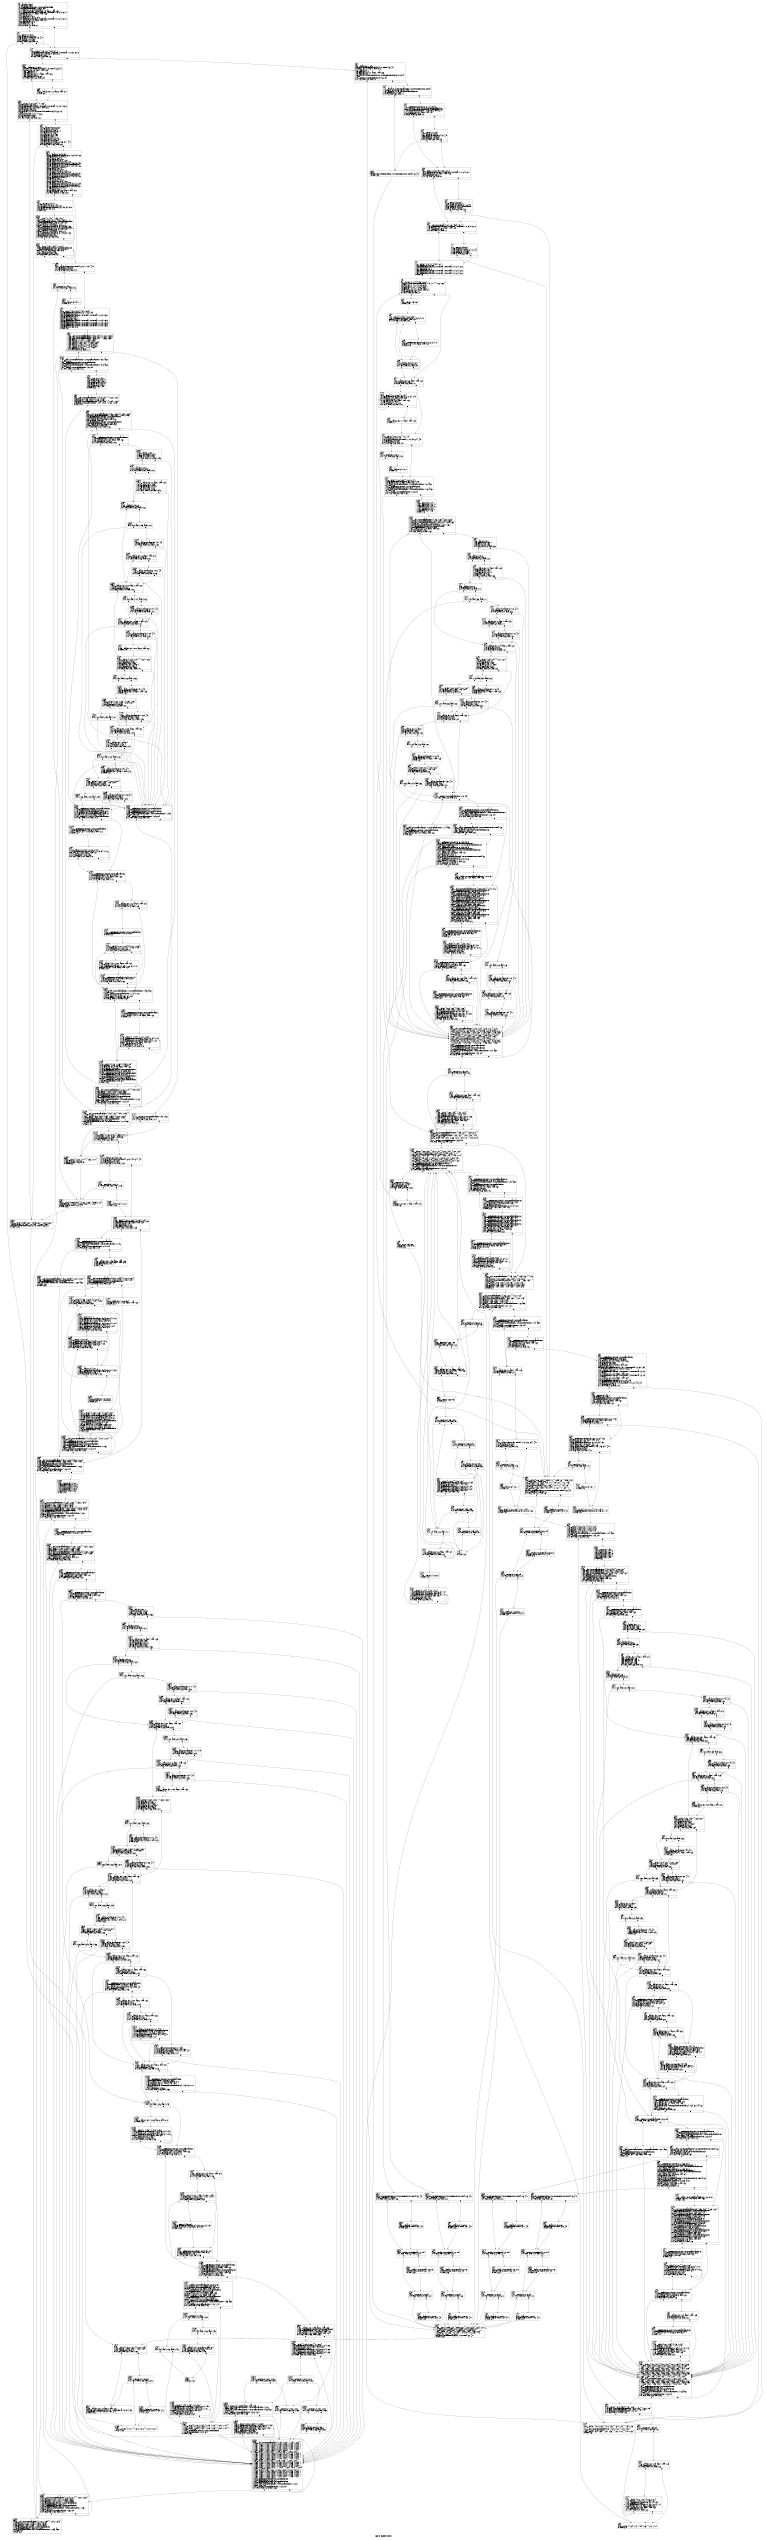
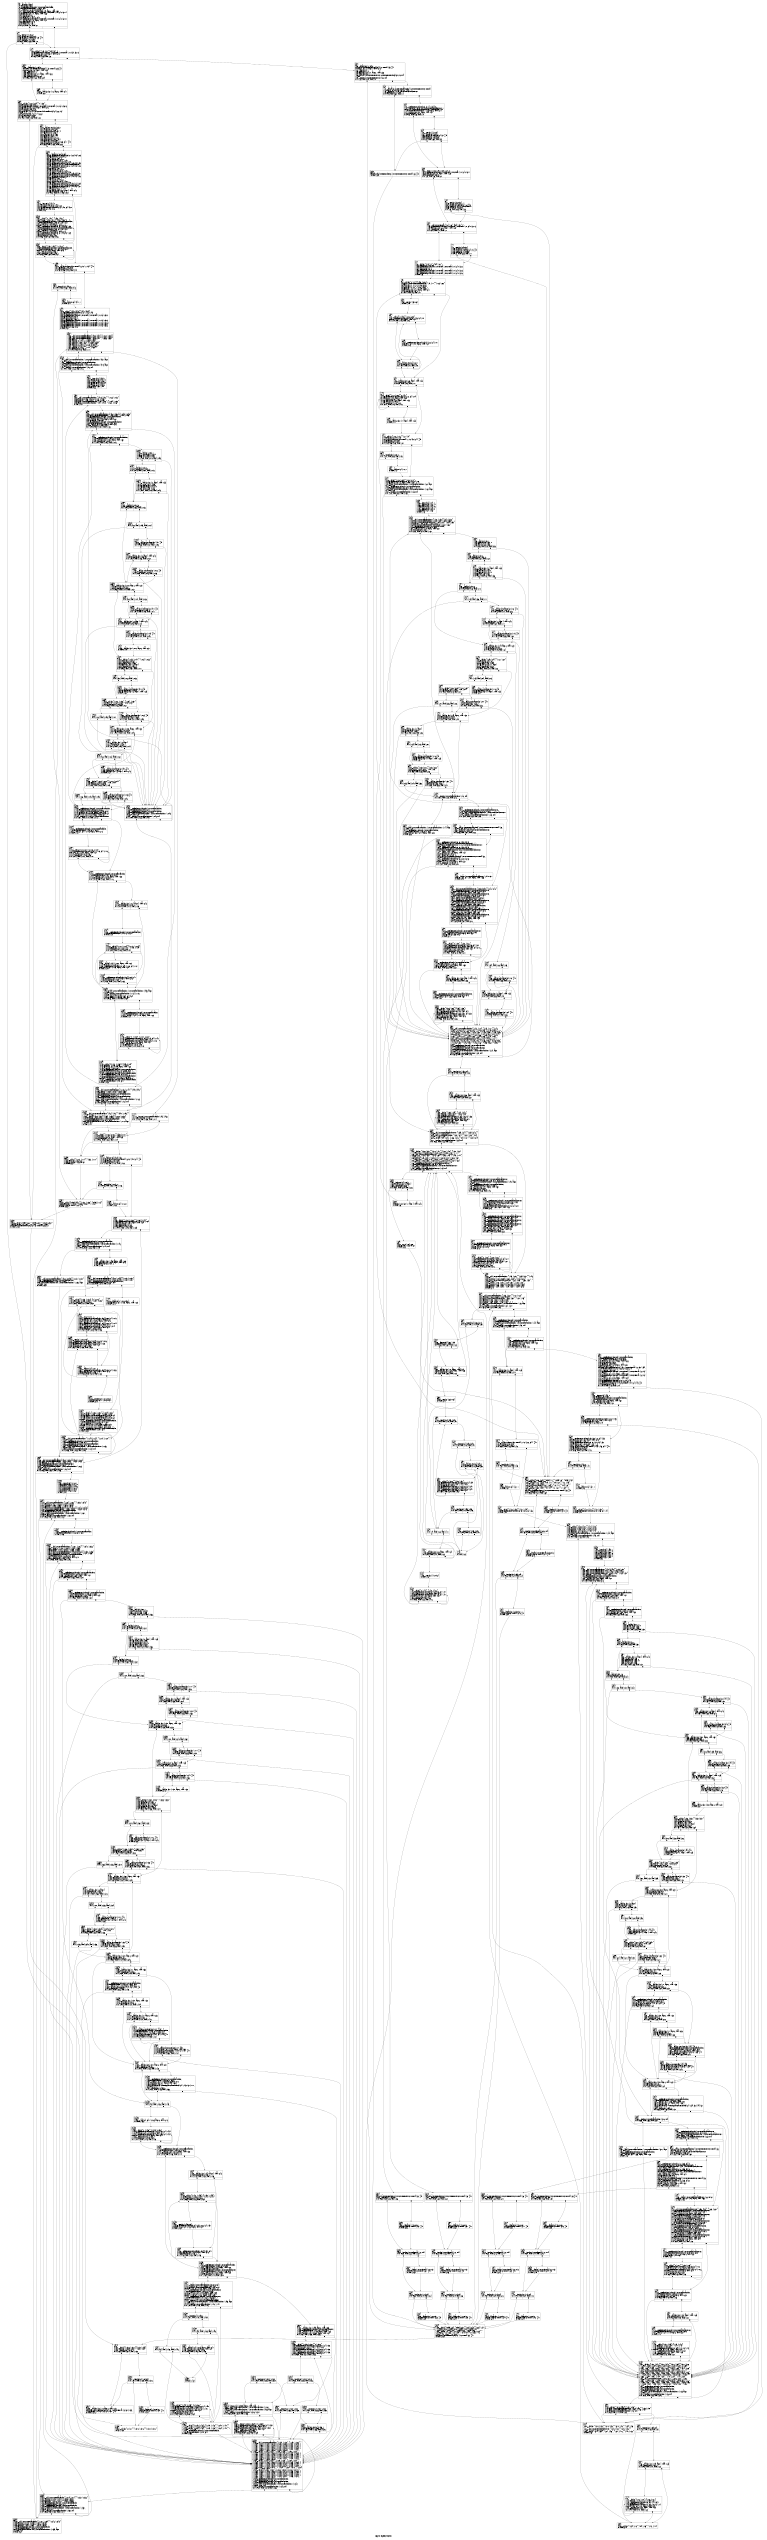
(425, 508) -> (426, 508)
